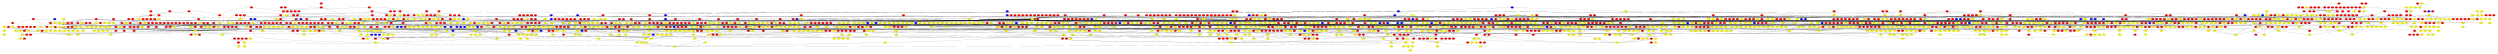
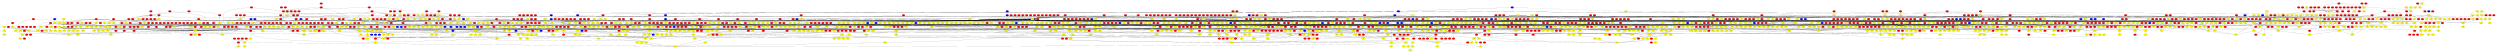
(783, 31) -> none
